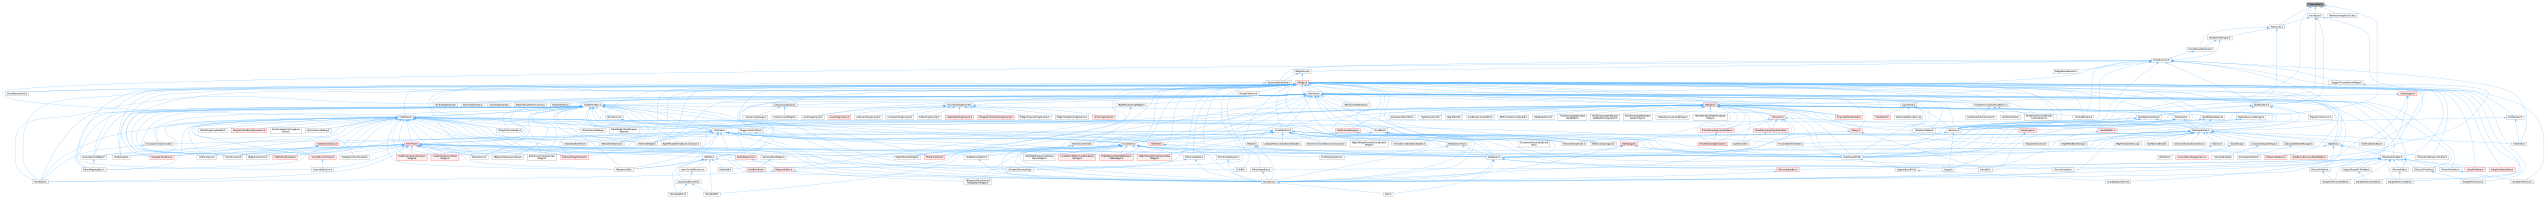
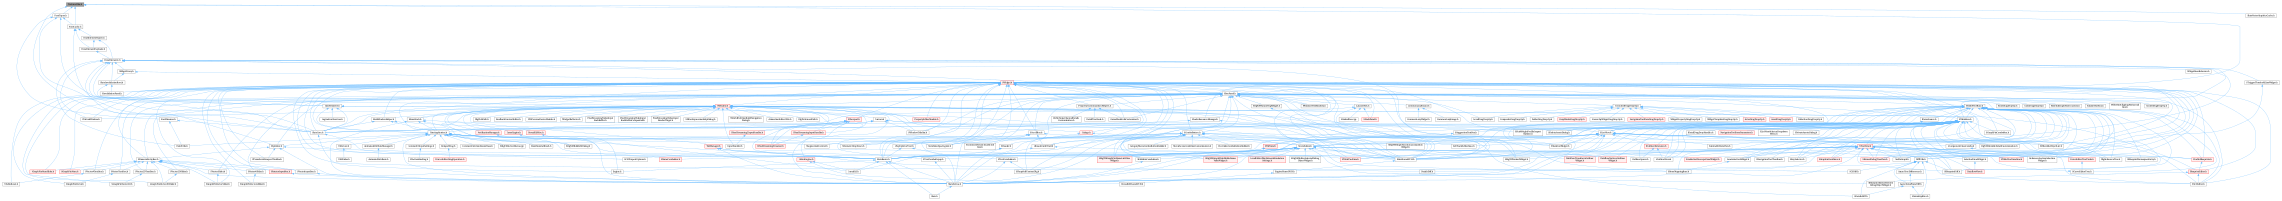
(1675, 86) -> (1075, 91)
(2057, 99) -> (887, 116)
(2166, 104) -> (102, 109)
none -> (2125, 106)
(1909, 117) -> (1349, 119)
(2149, 117) -> (880, 119)
none -> (1607, 119)
(1790, 144) -> none
(371, 161) -> (1992, 158)
(2356, 170) -> (256, 172)
none -> (96, 178)
(2522, 182) -> (11, 184)
